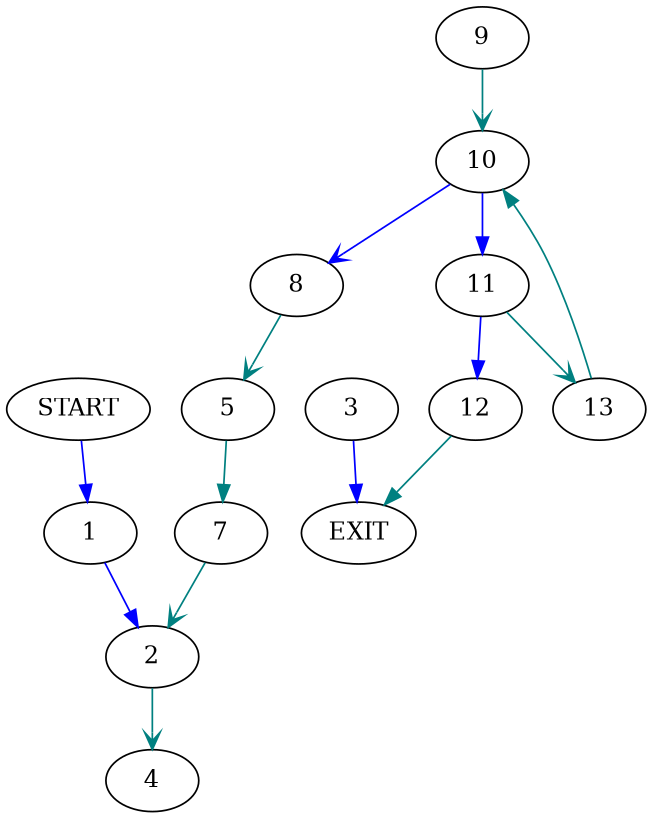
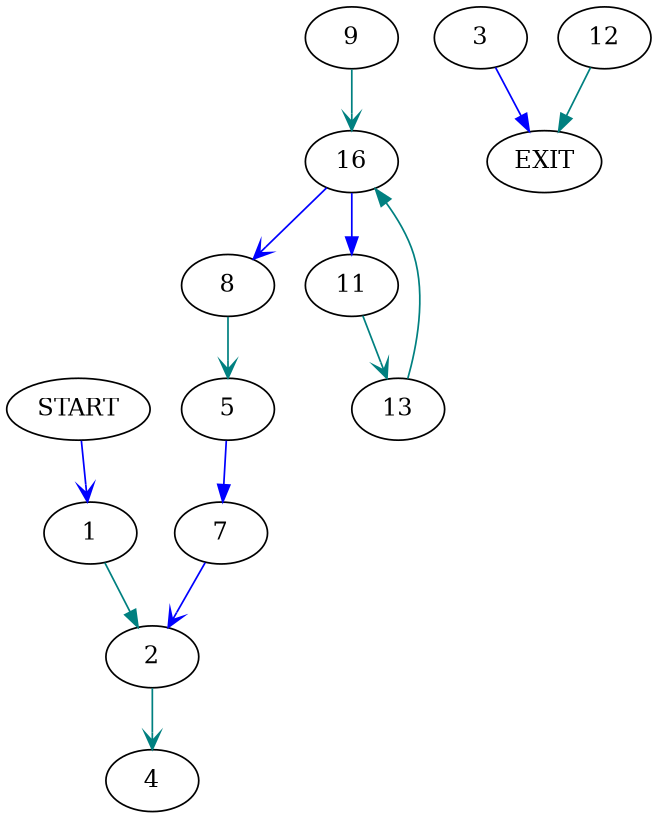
(482, 162) -> (352, 162)
(480, 339) -> none
(84, 463) -> (84, 463)
(225, 463) -> (225, 463)
(117, 587) -> (117, 587)
(191, 587) -> (191, 587)
